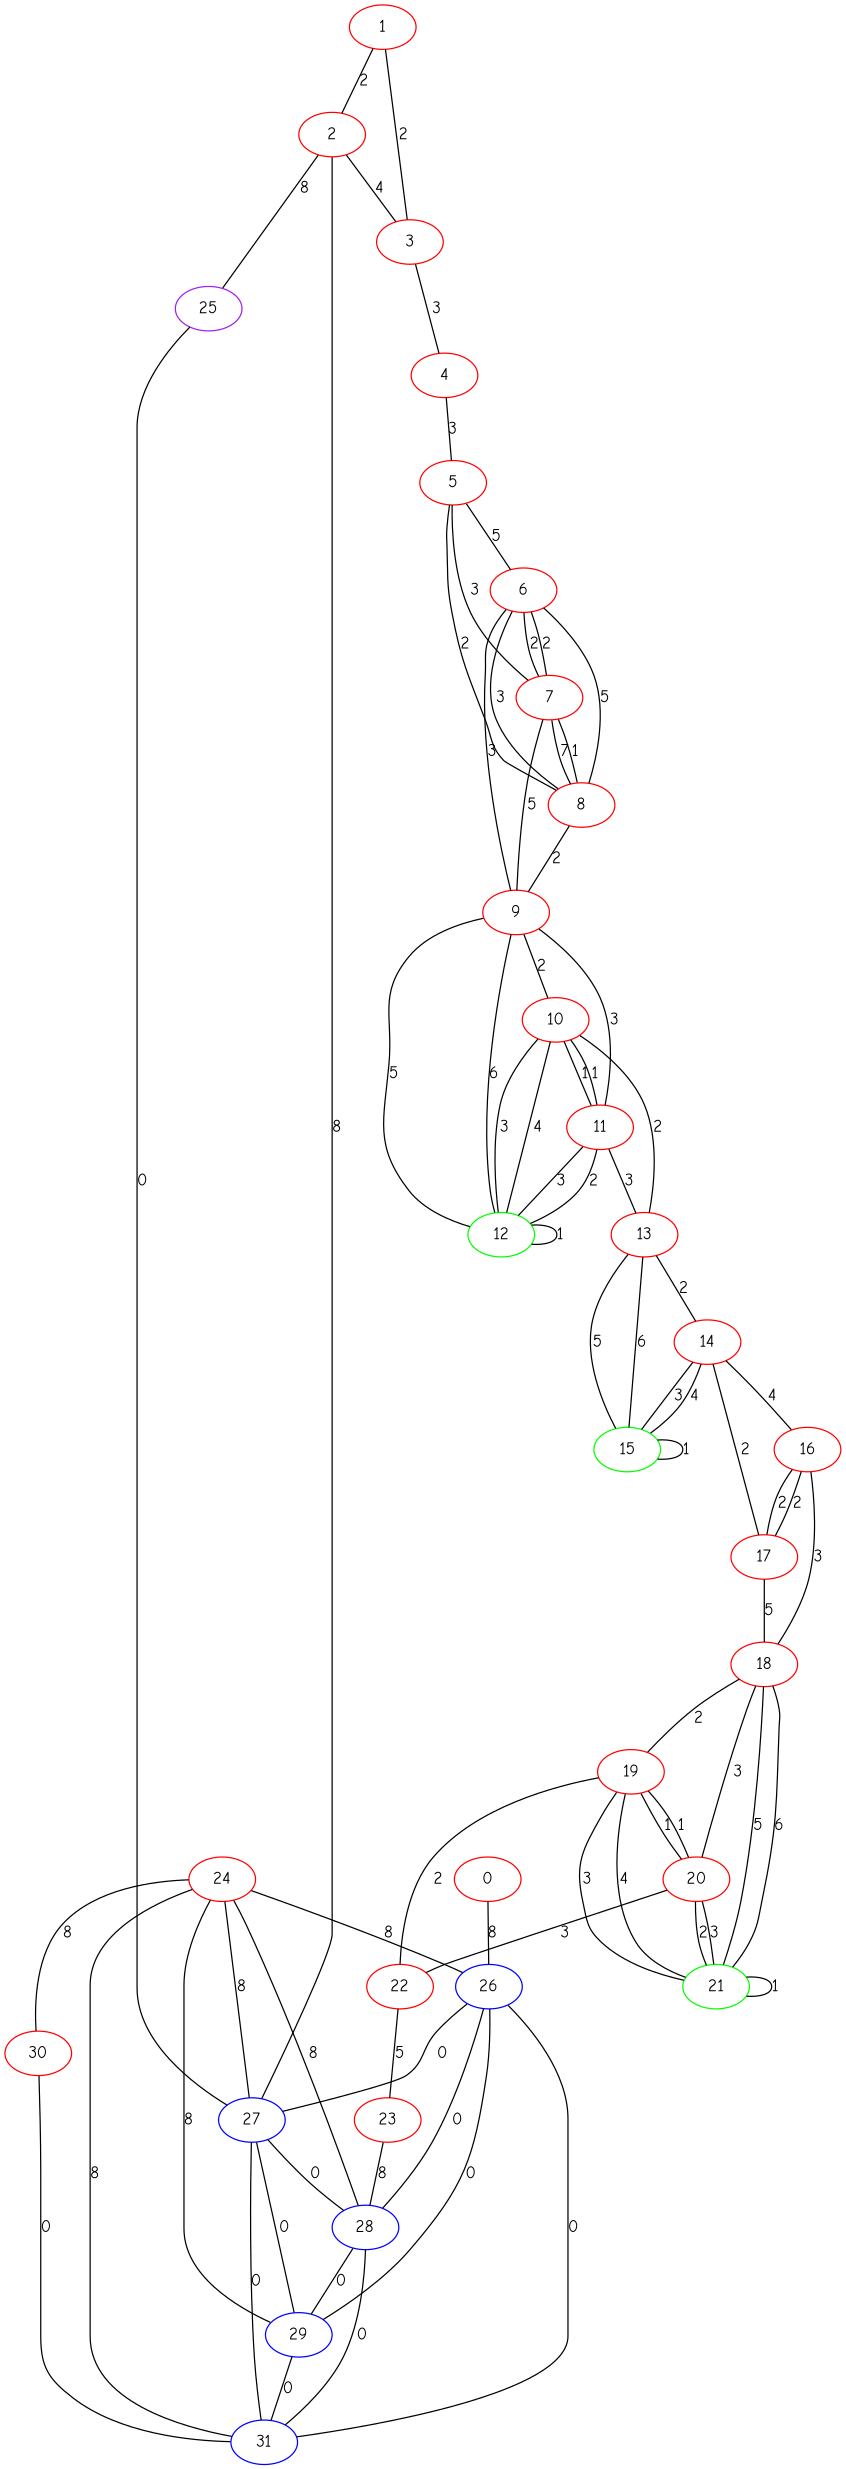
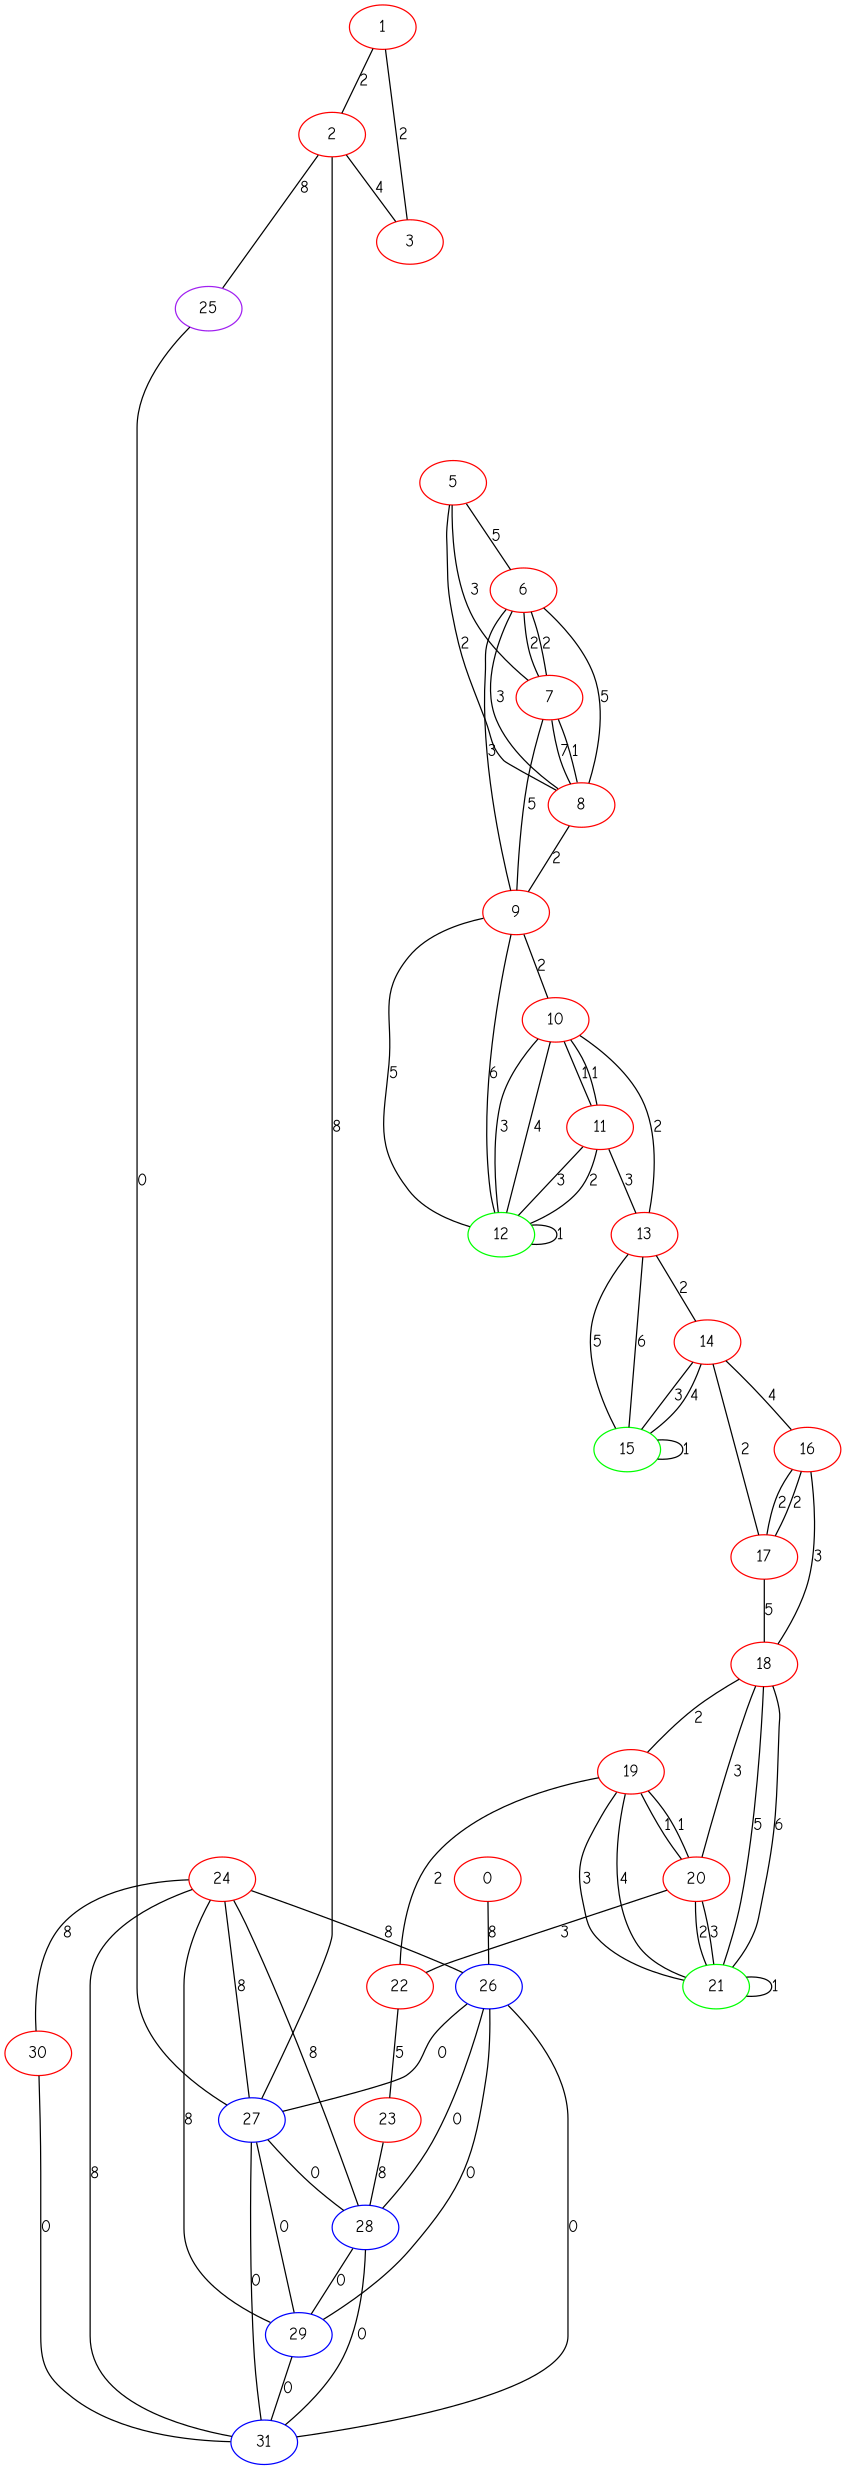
(444, 375) -> none
(603, 1005) -> none
